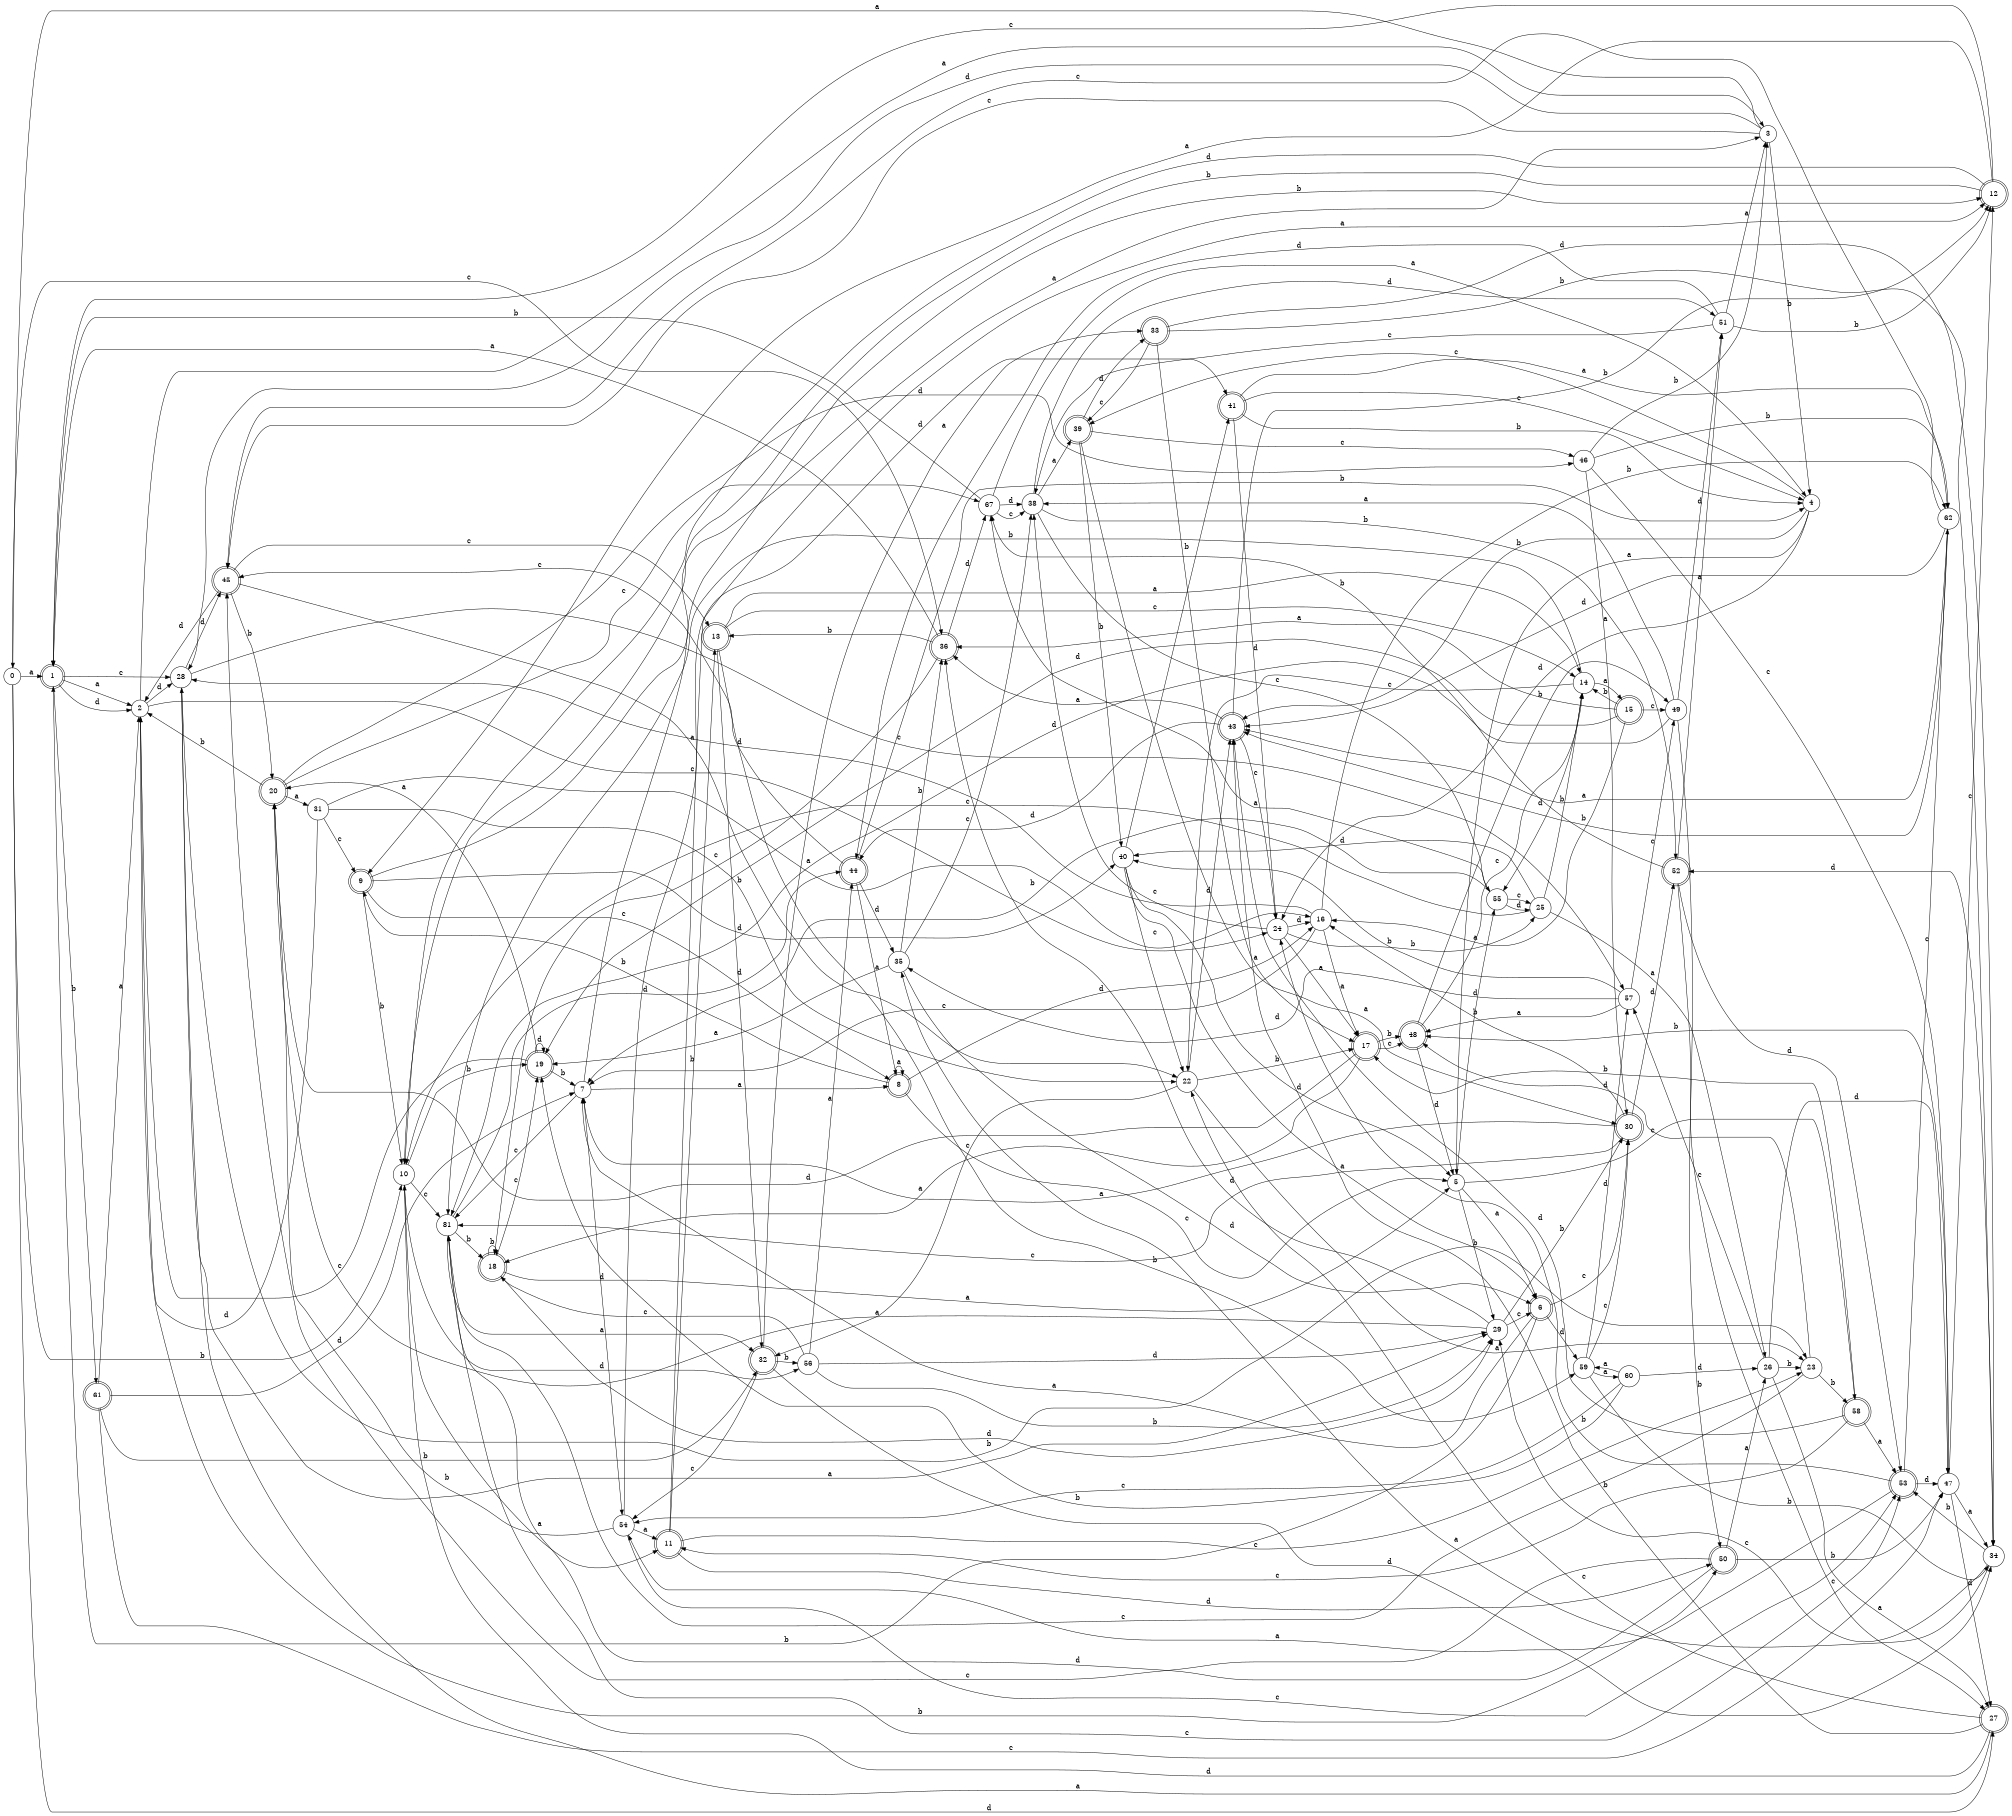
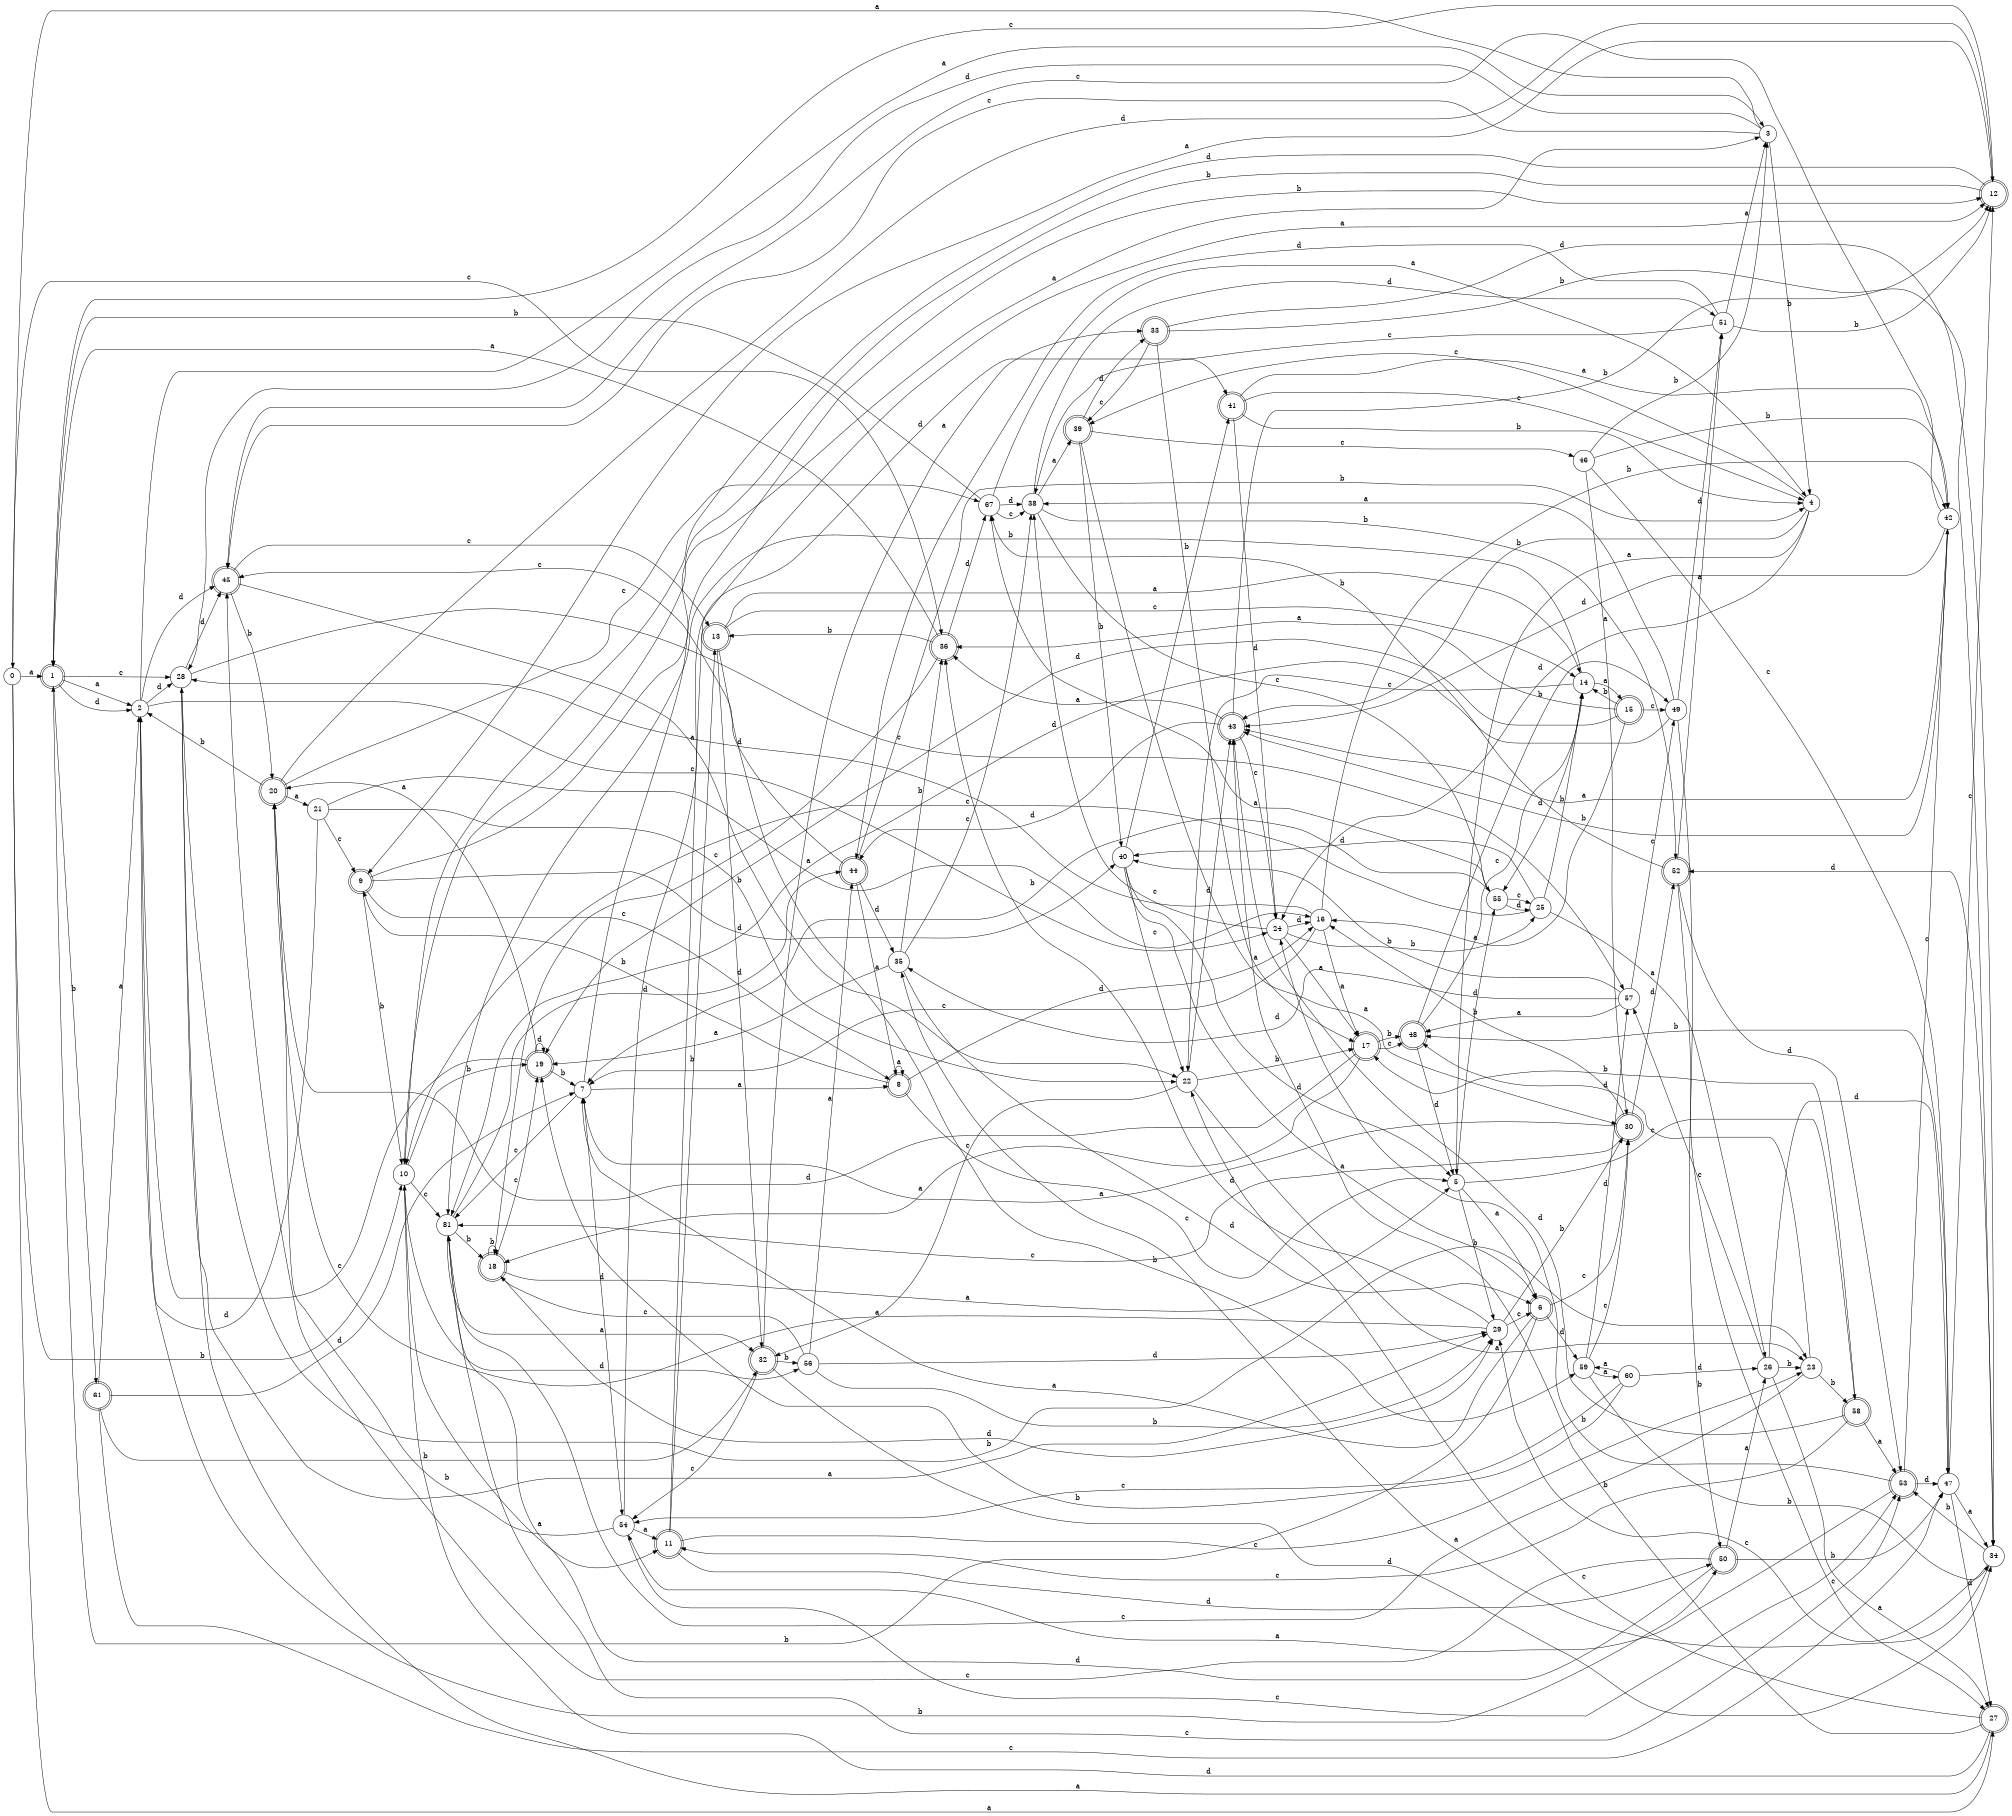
(848, 403) -> (1091, 129)
(1948, 519) -> (1948, 519)
(182, 644) -> (162, 635)
(318, 809) -> (318, 809)
(989, 1809) -> (989, 1809)
